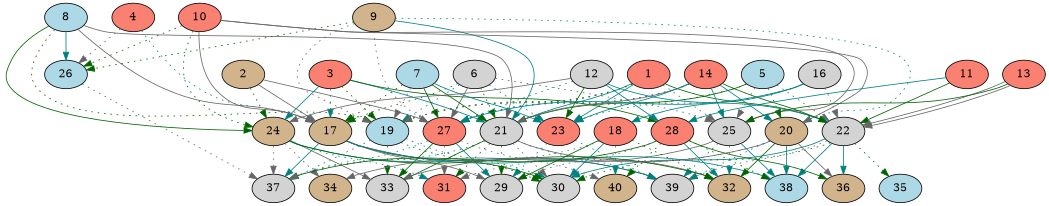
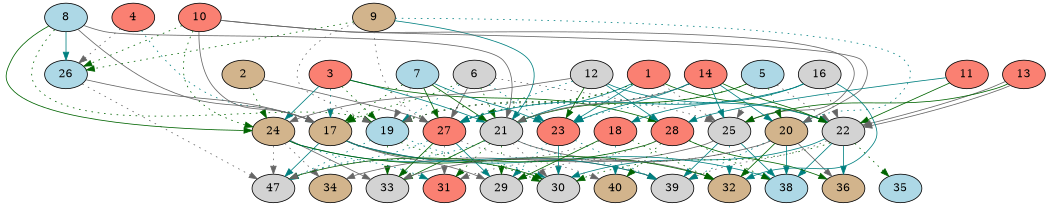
(284, 101) -> (163, 94)
(694, 153) -> (855, 161)
(590, 157) -> (558, 156)
(704, 157) -> (704, 157)
(273, 188) -> (273, 188)
